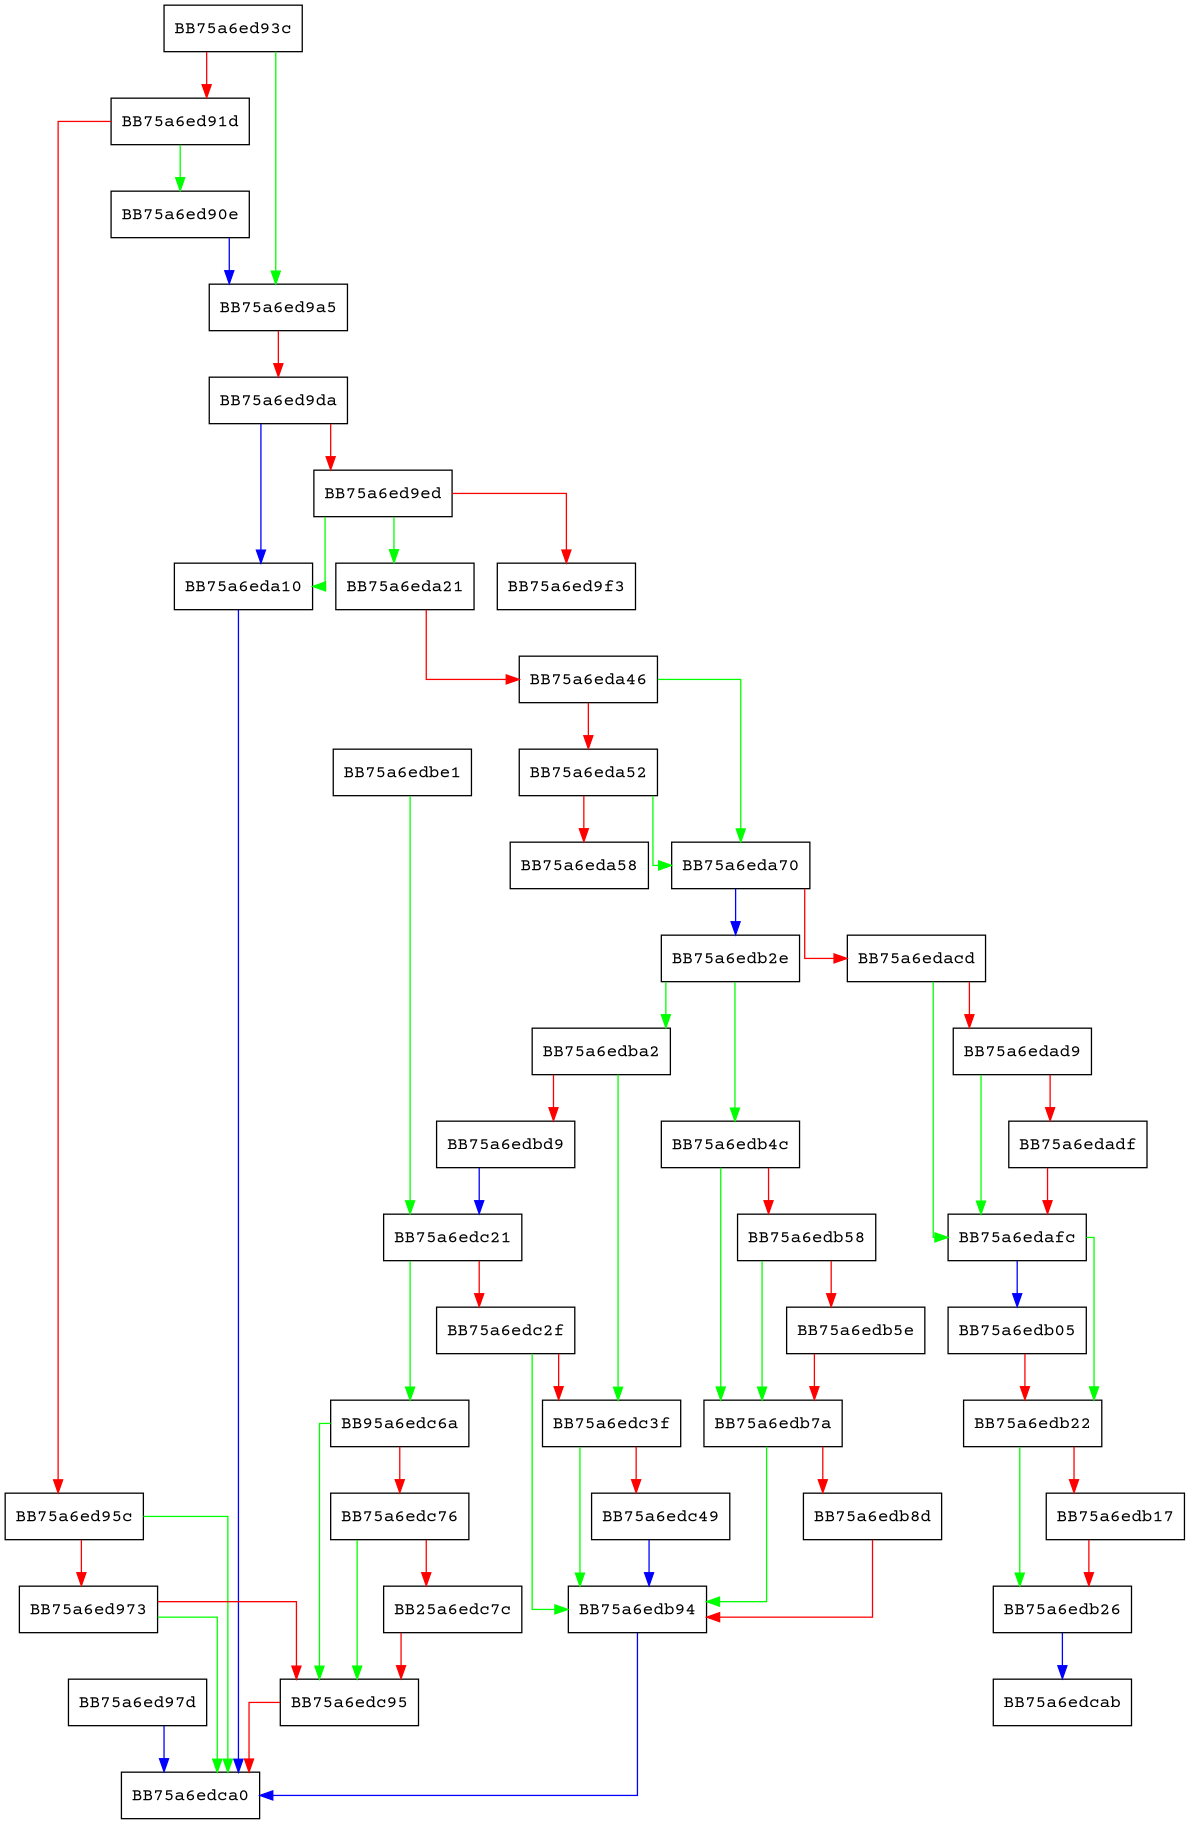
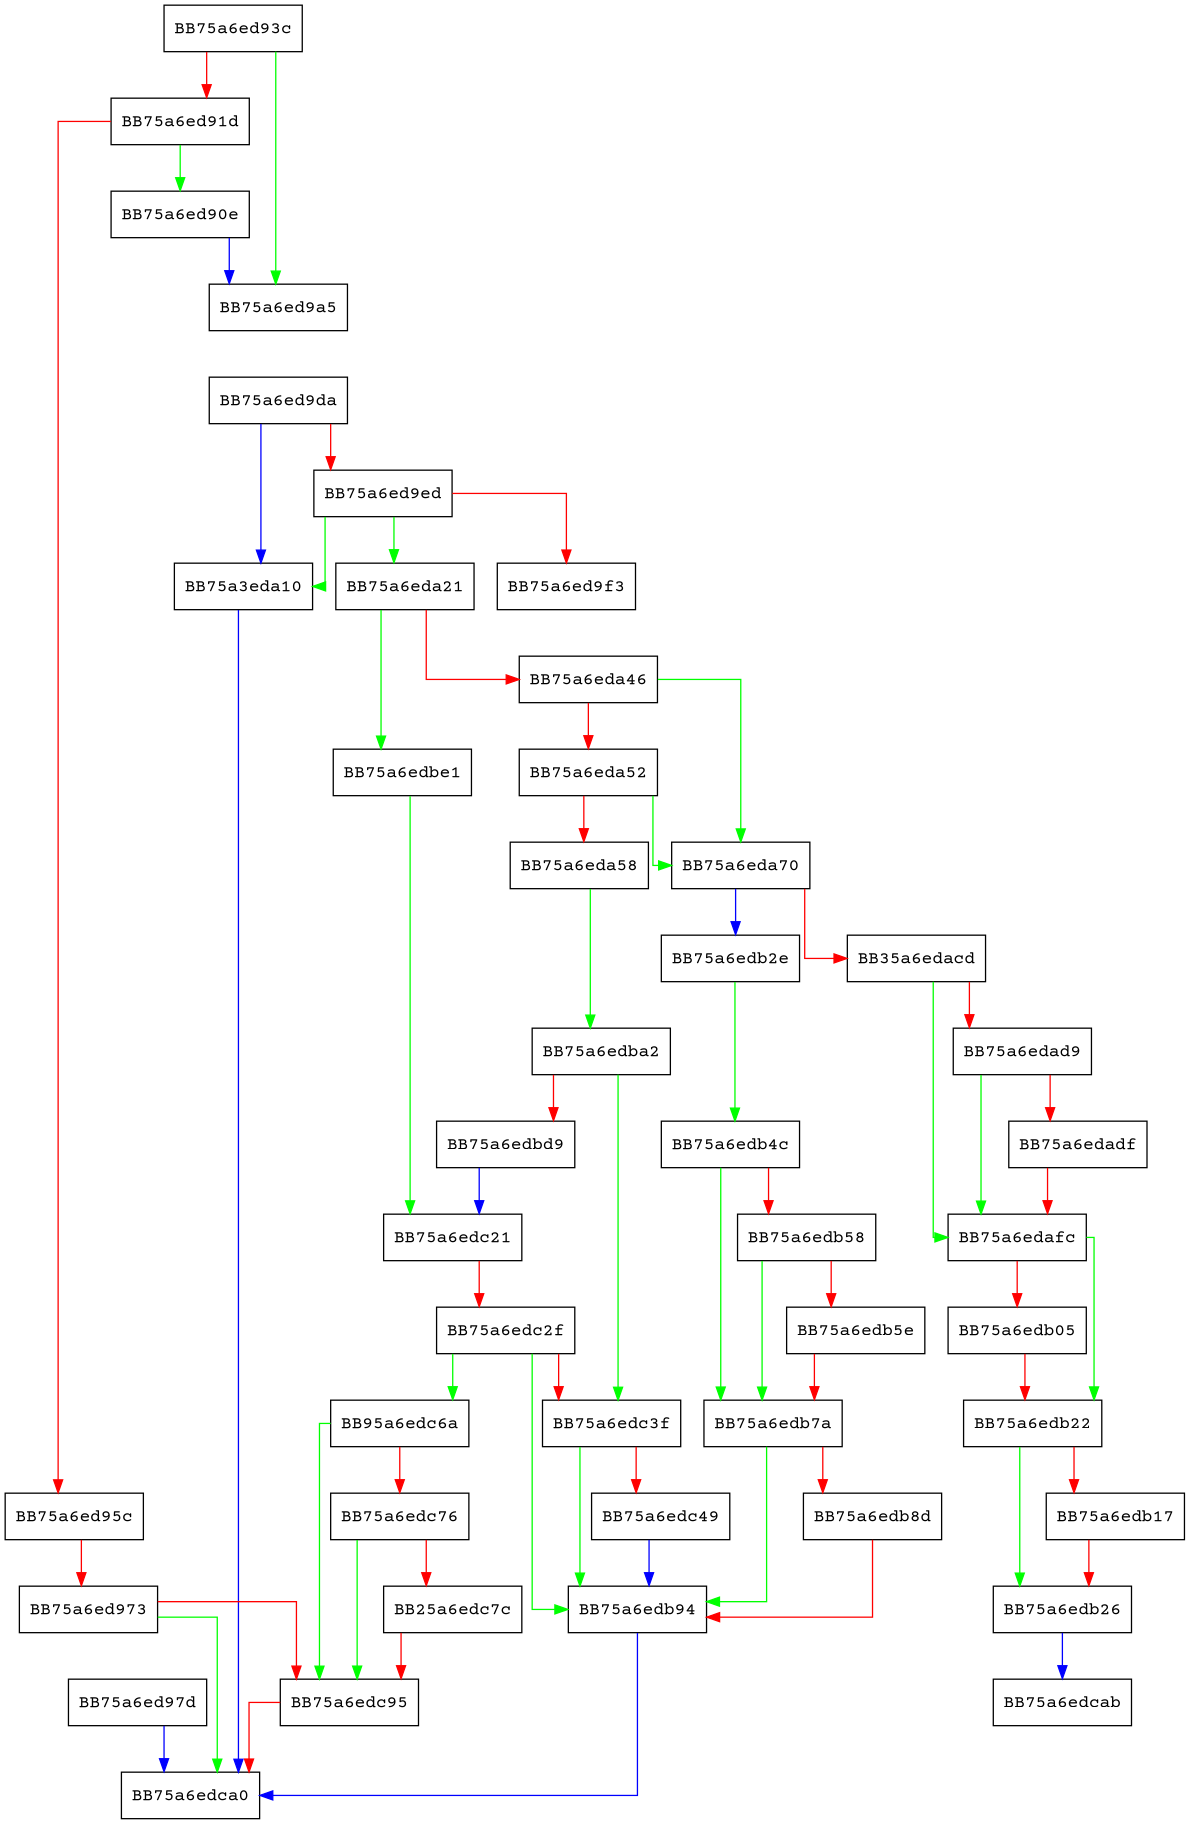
(278, 347) -> none
(243, 586) -> (243, 586)
none -> (381, 673)
(916, 958) -> (916, 958)
(666, 998) -> (590, 952)
(1017, 1277) -> (1017, 1277)
(410, 1324) -> (453, 1370)
(228, 1587) -> none
